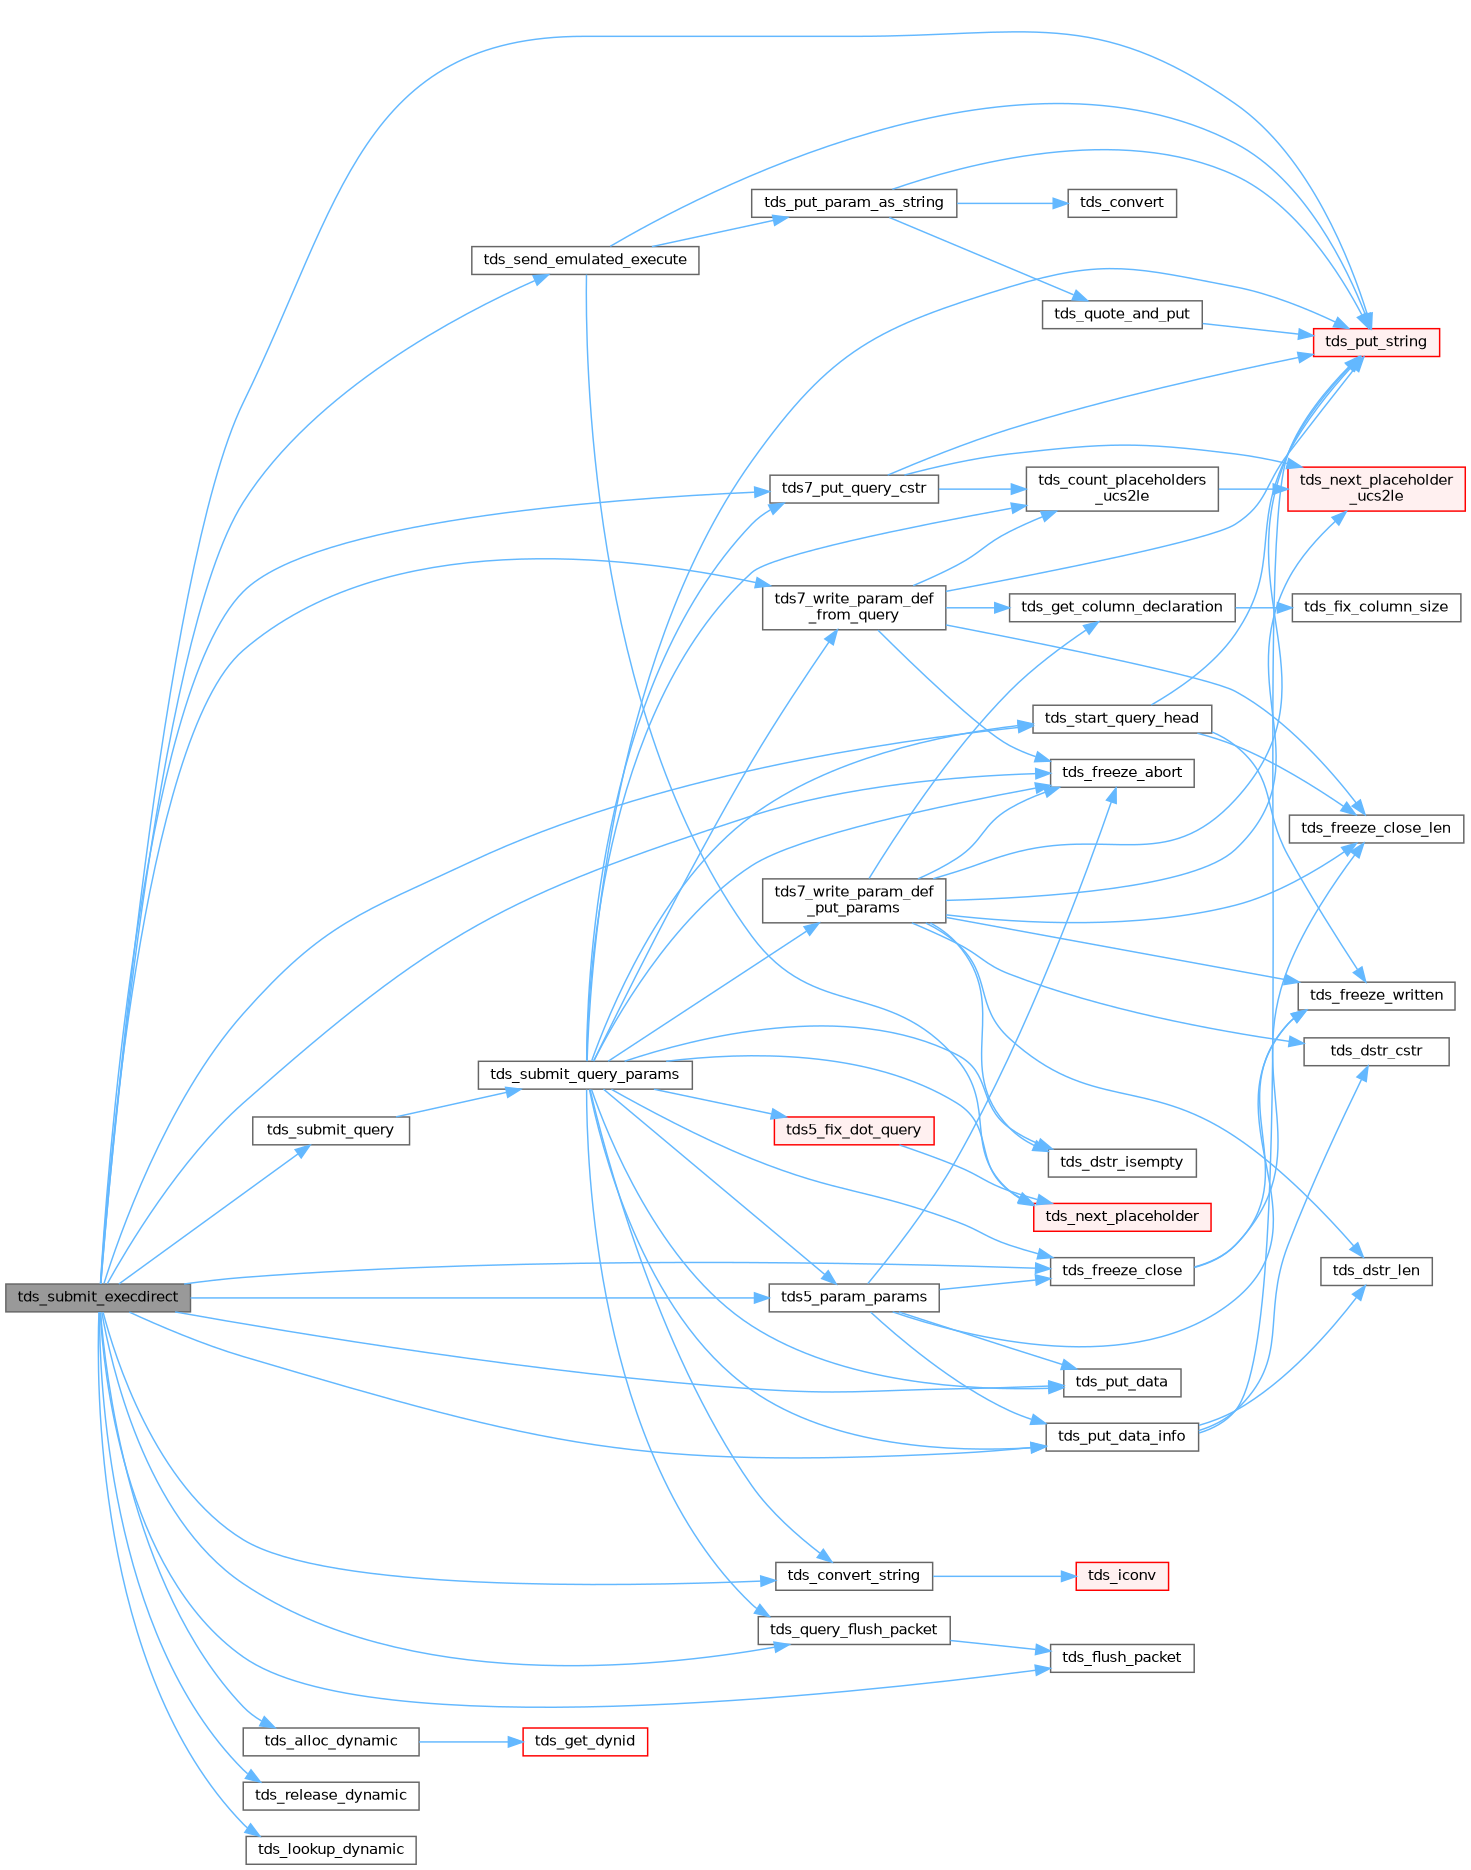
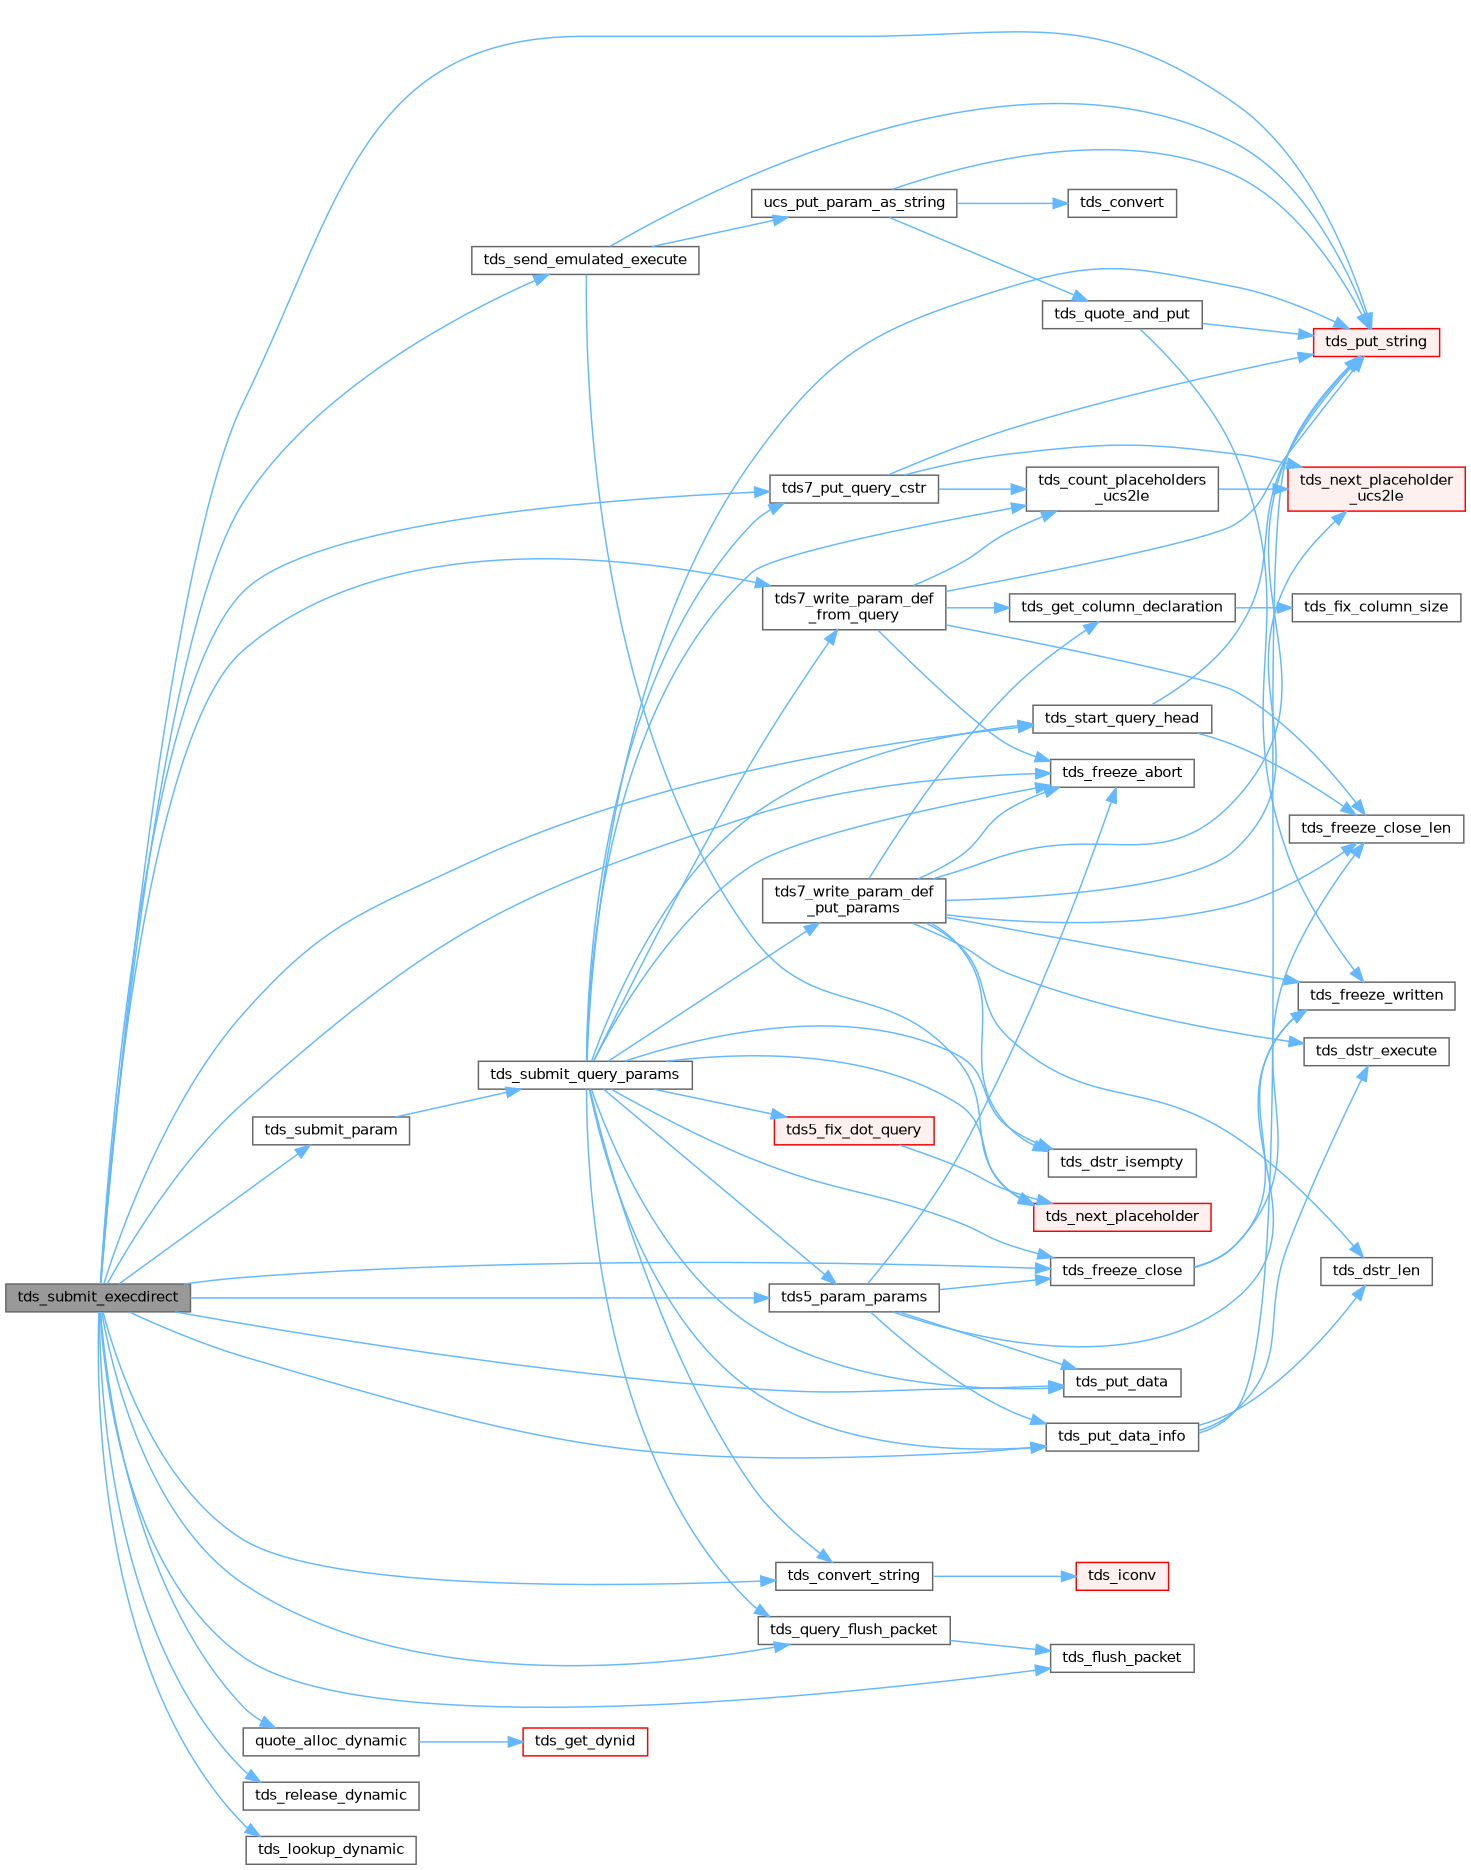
(854, 203) -> (854, 203)
(1284, 847) -> (1264, 729)
(1377, 1052) -> (1377, 1052)
(331, 1131) -> (331, 1131)
(331, 1742) -> (331, 1742)
